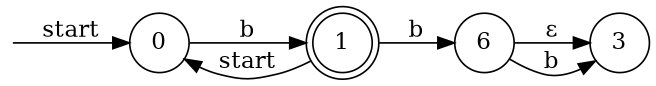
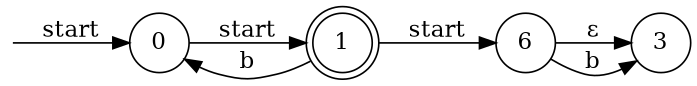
(248, 31) -> (248, 31)
(417, 31) -> (437, 31)
(248, 62) -> (248, 62)
